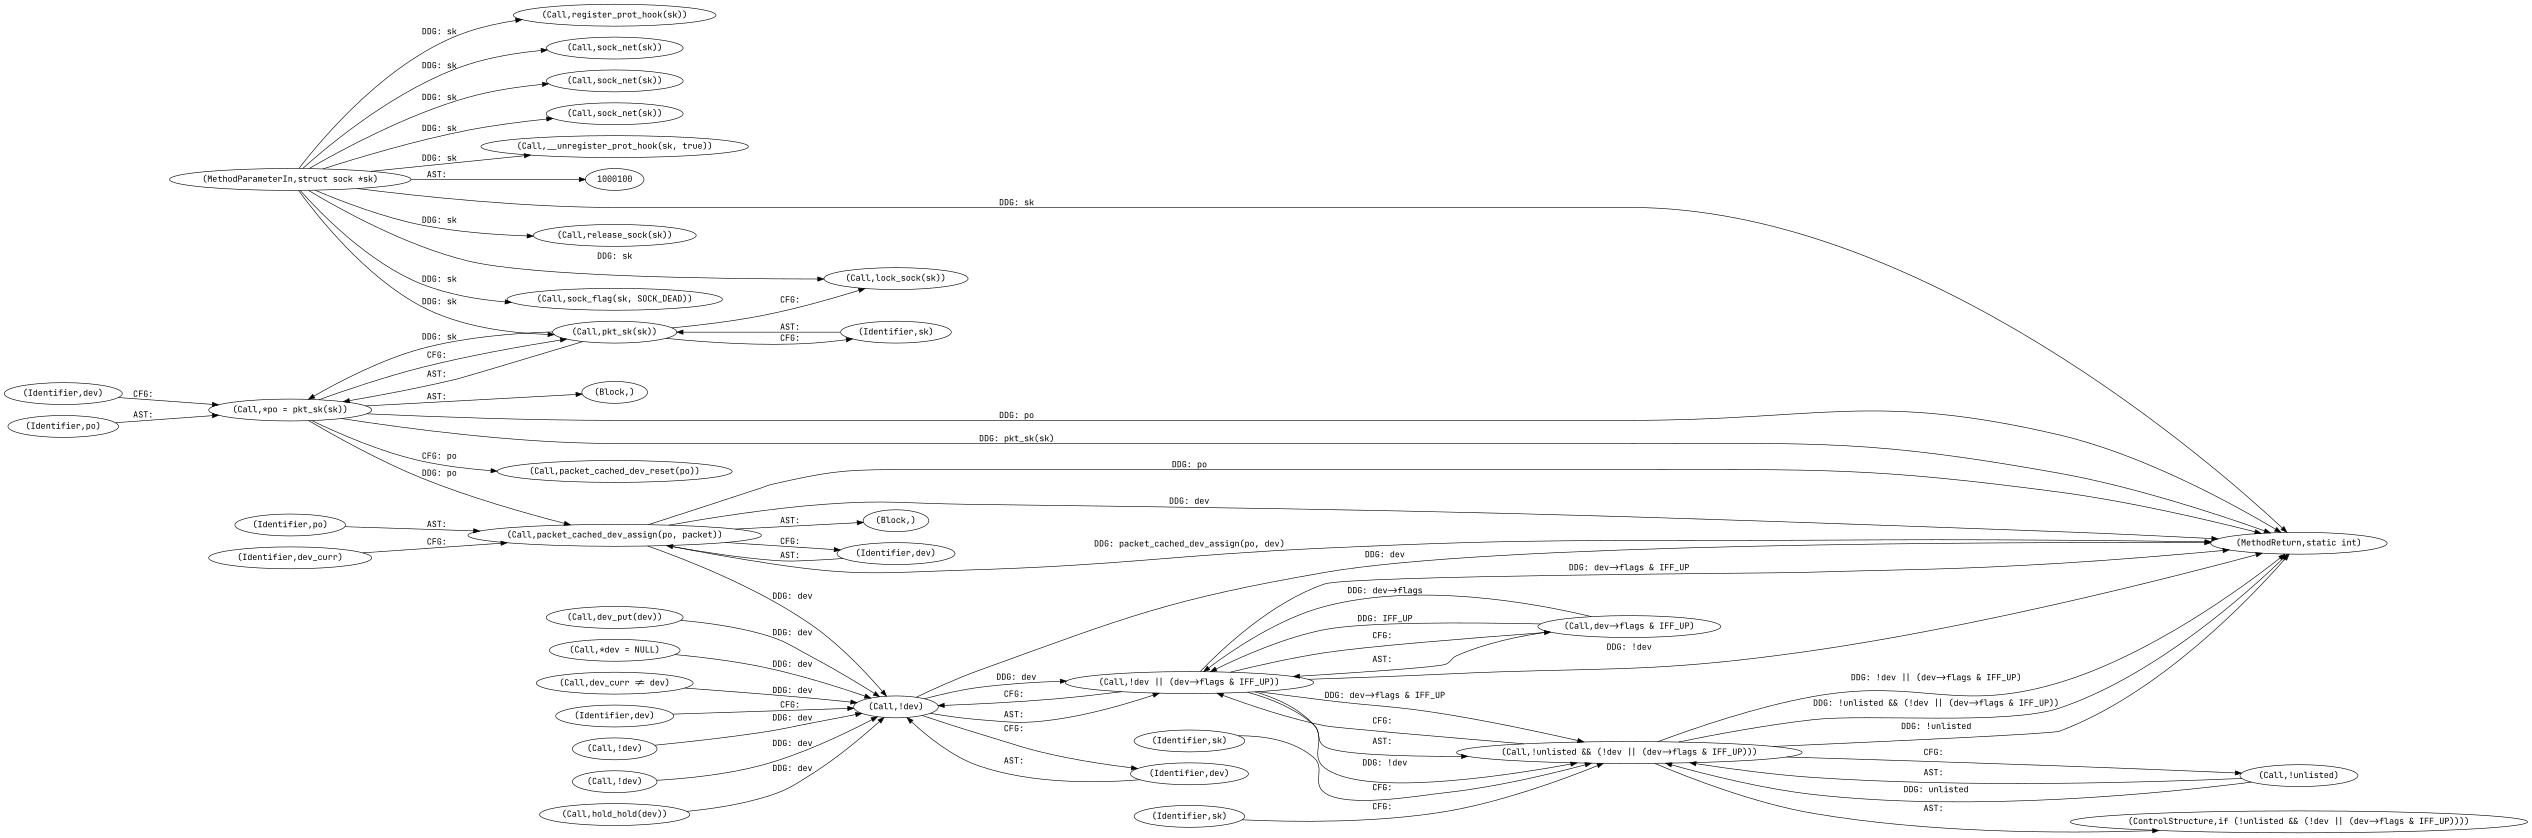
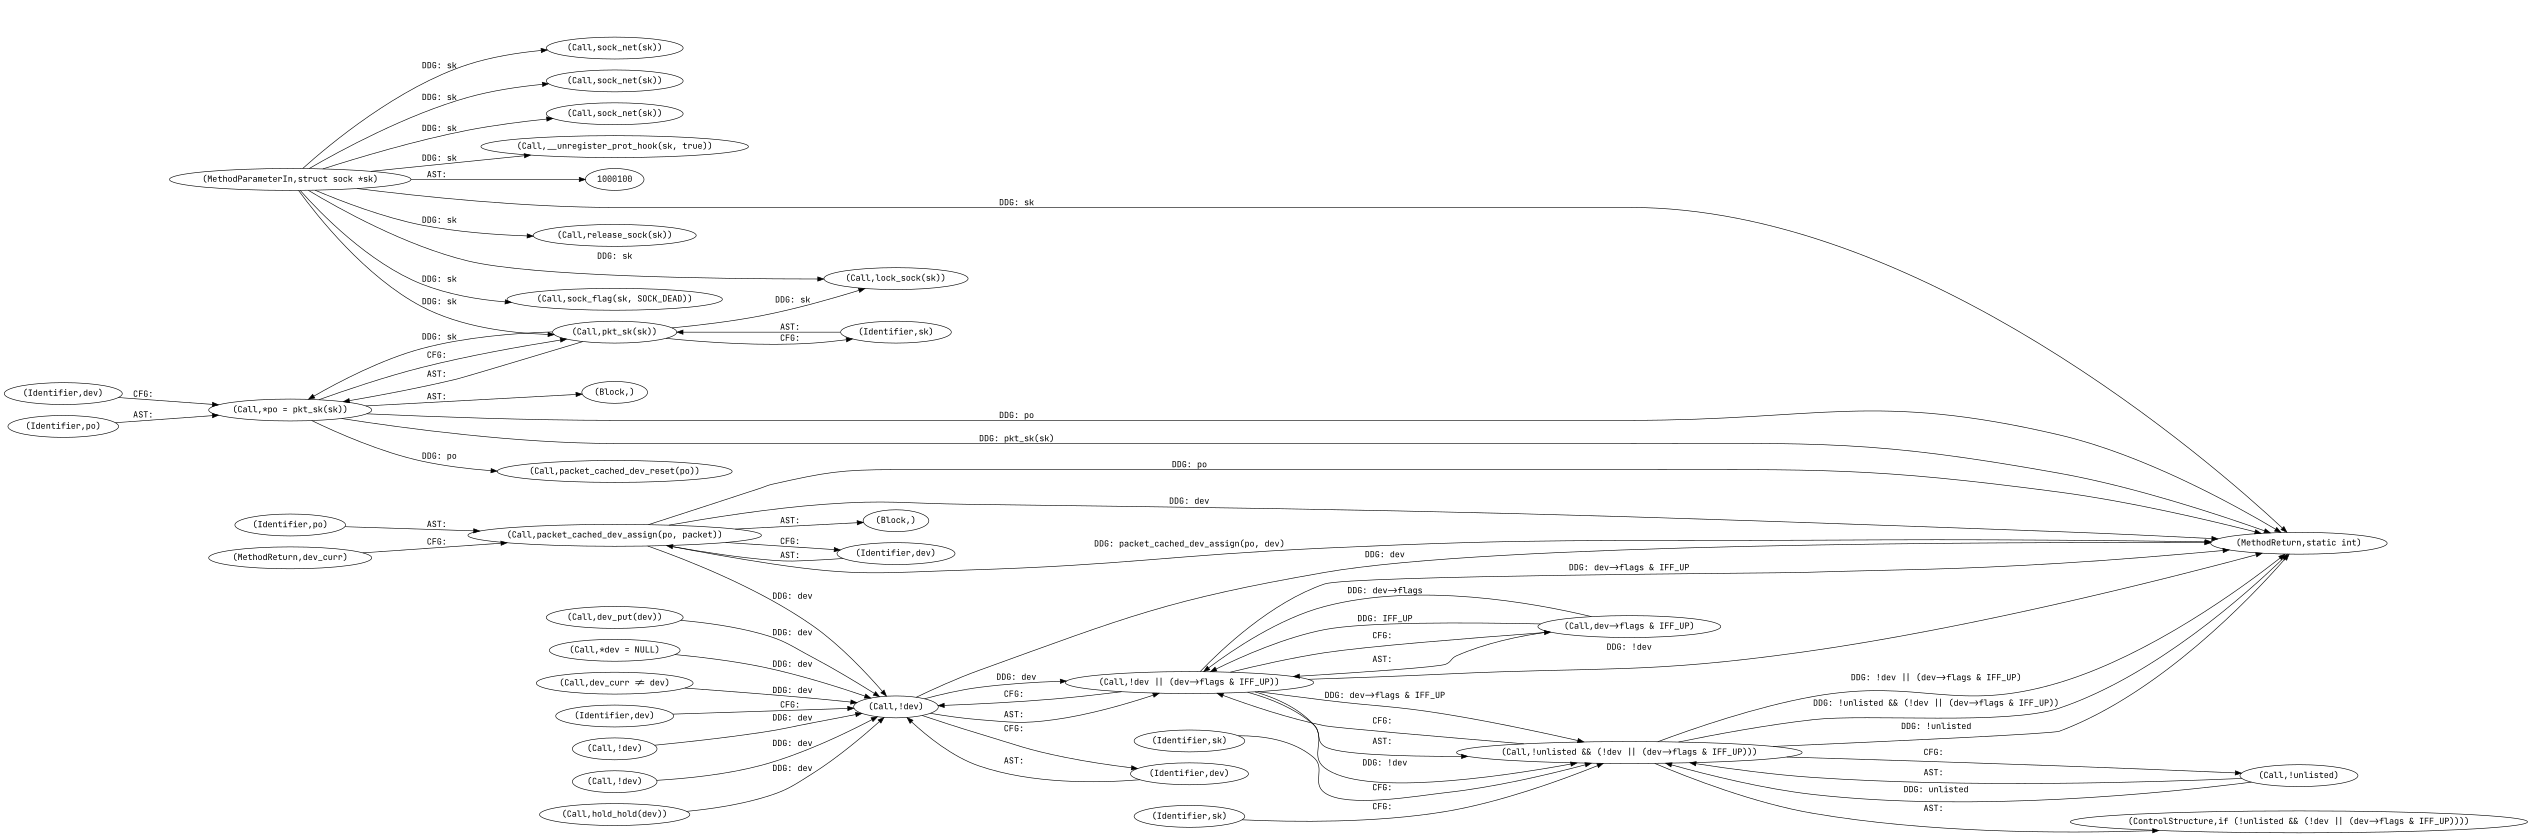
(615, 15) -> none
(793, 300) -> (793, 300)
(439, 457) -> (439, 457)
(432, 482) -> none
(290, 558) -> (290, 558)
